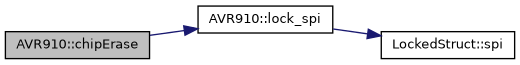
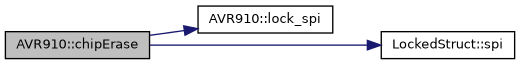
(350, 31) -> (258, 45)
